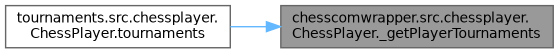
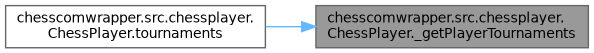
(118, 27) -> (136, 27)
